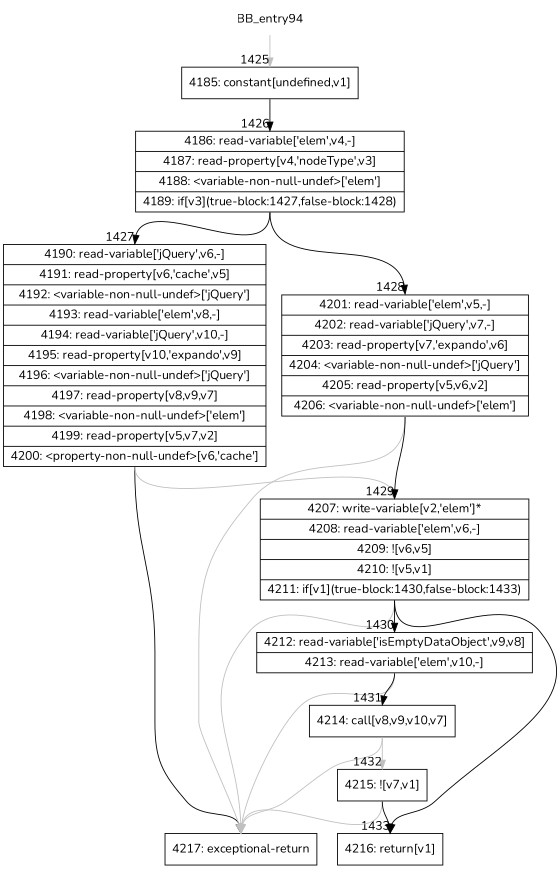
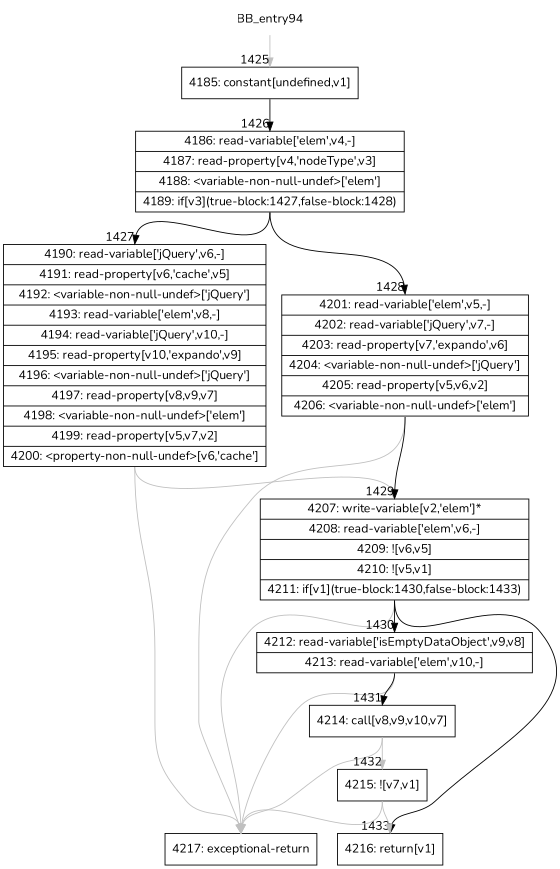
(155, 667) -> (155, 667)
(384, 813) -> (384, 813)
